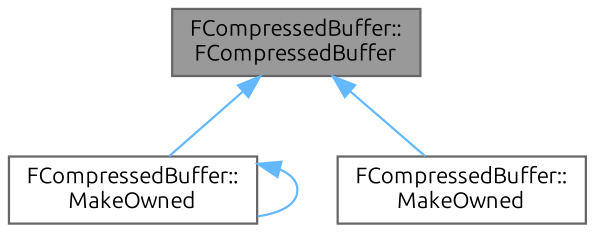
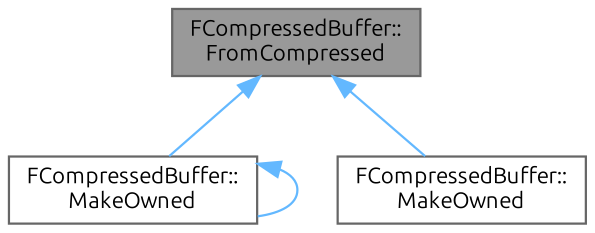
(296, 42) -> (296, 42)
